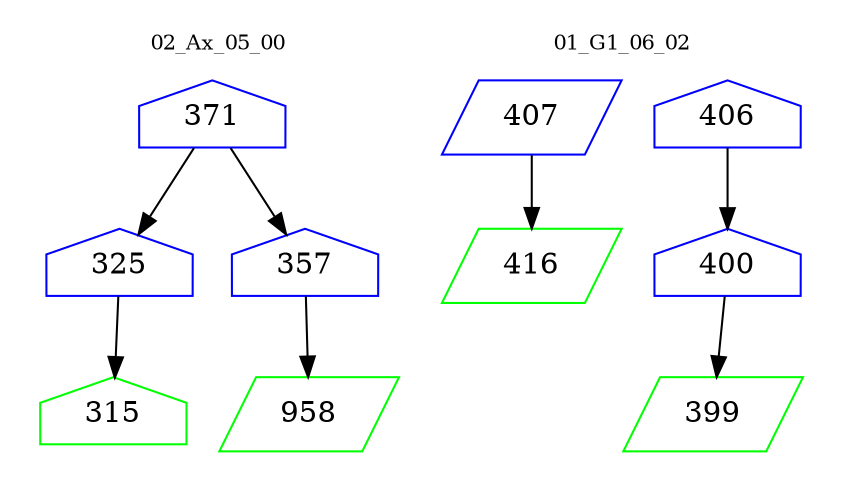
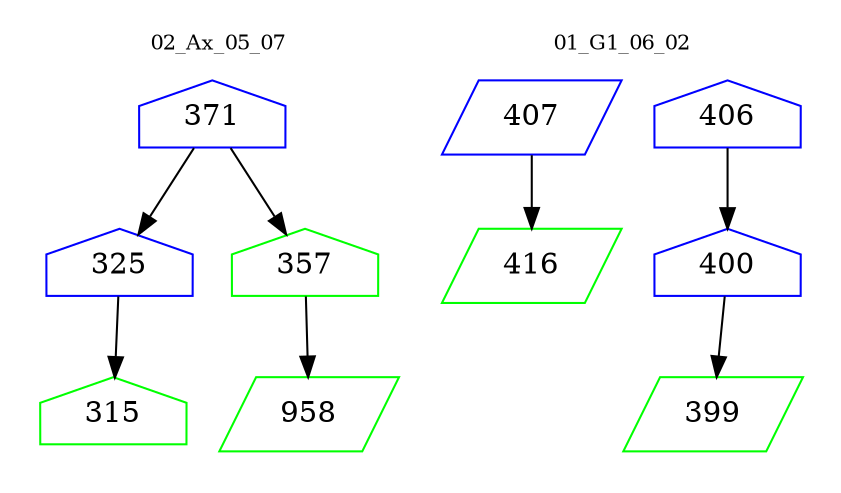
(218, 44) -> (218, 44)
(305, 266) -> (305, 266)
